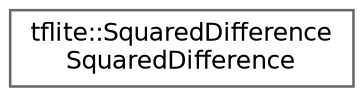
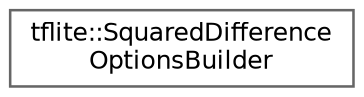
(182, 48) -> (182, 48)
